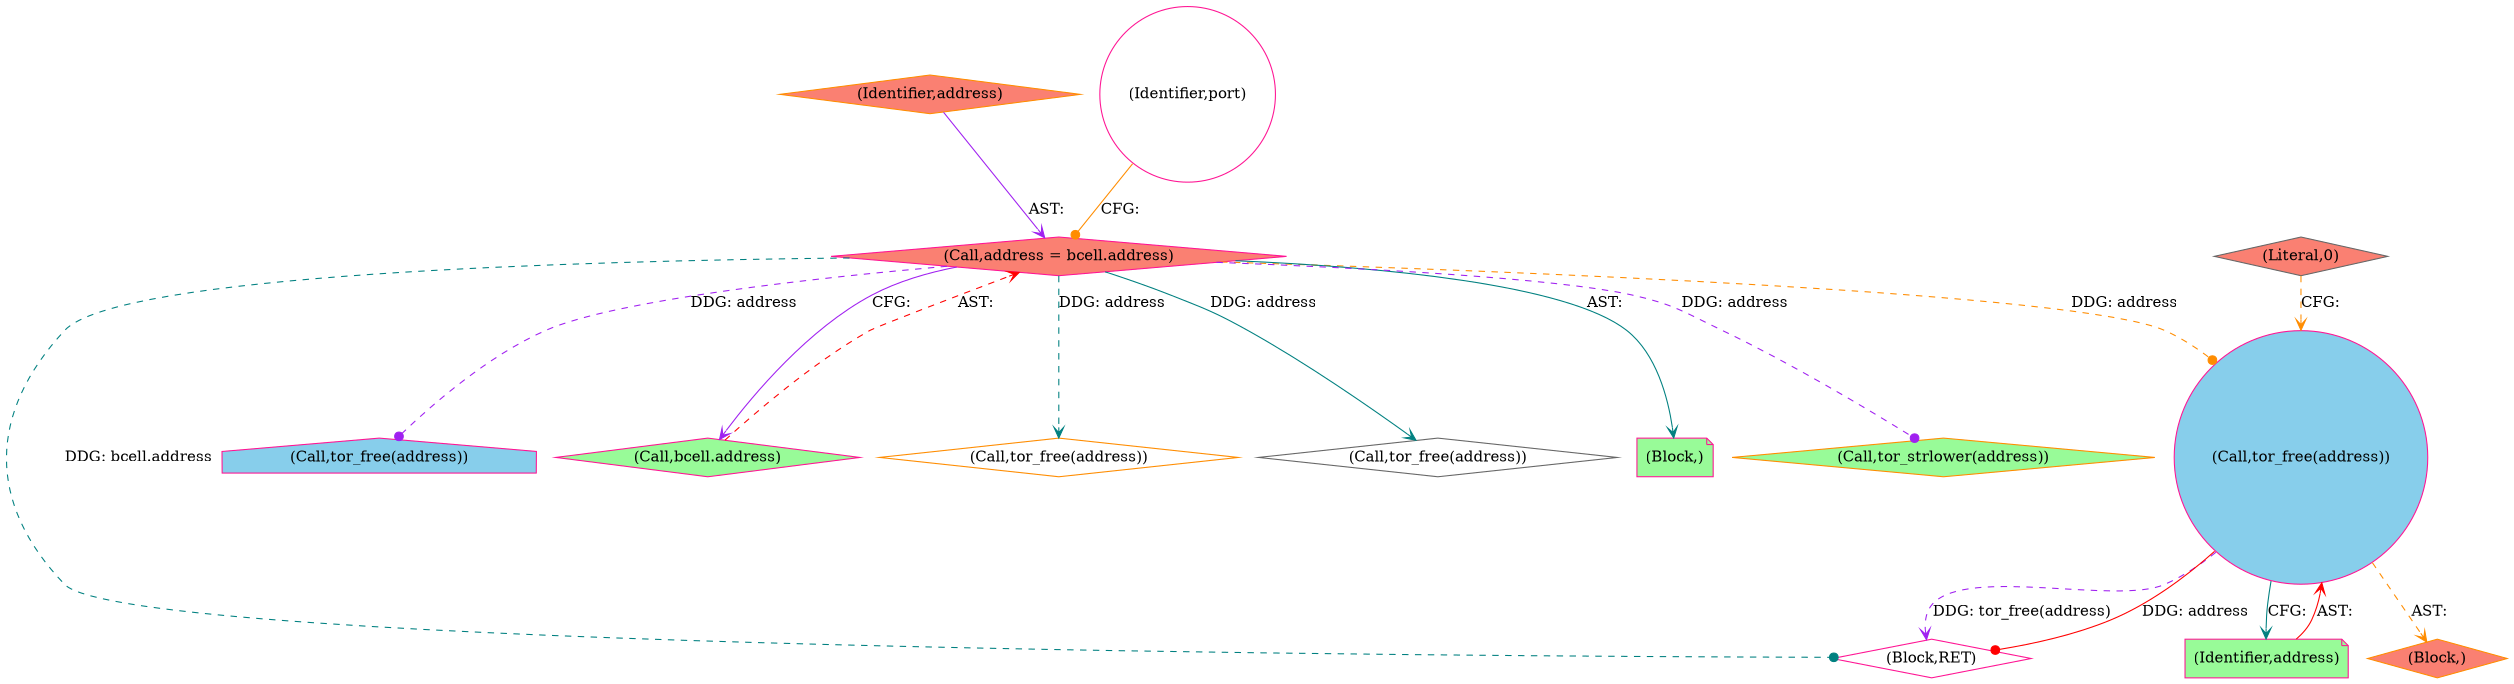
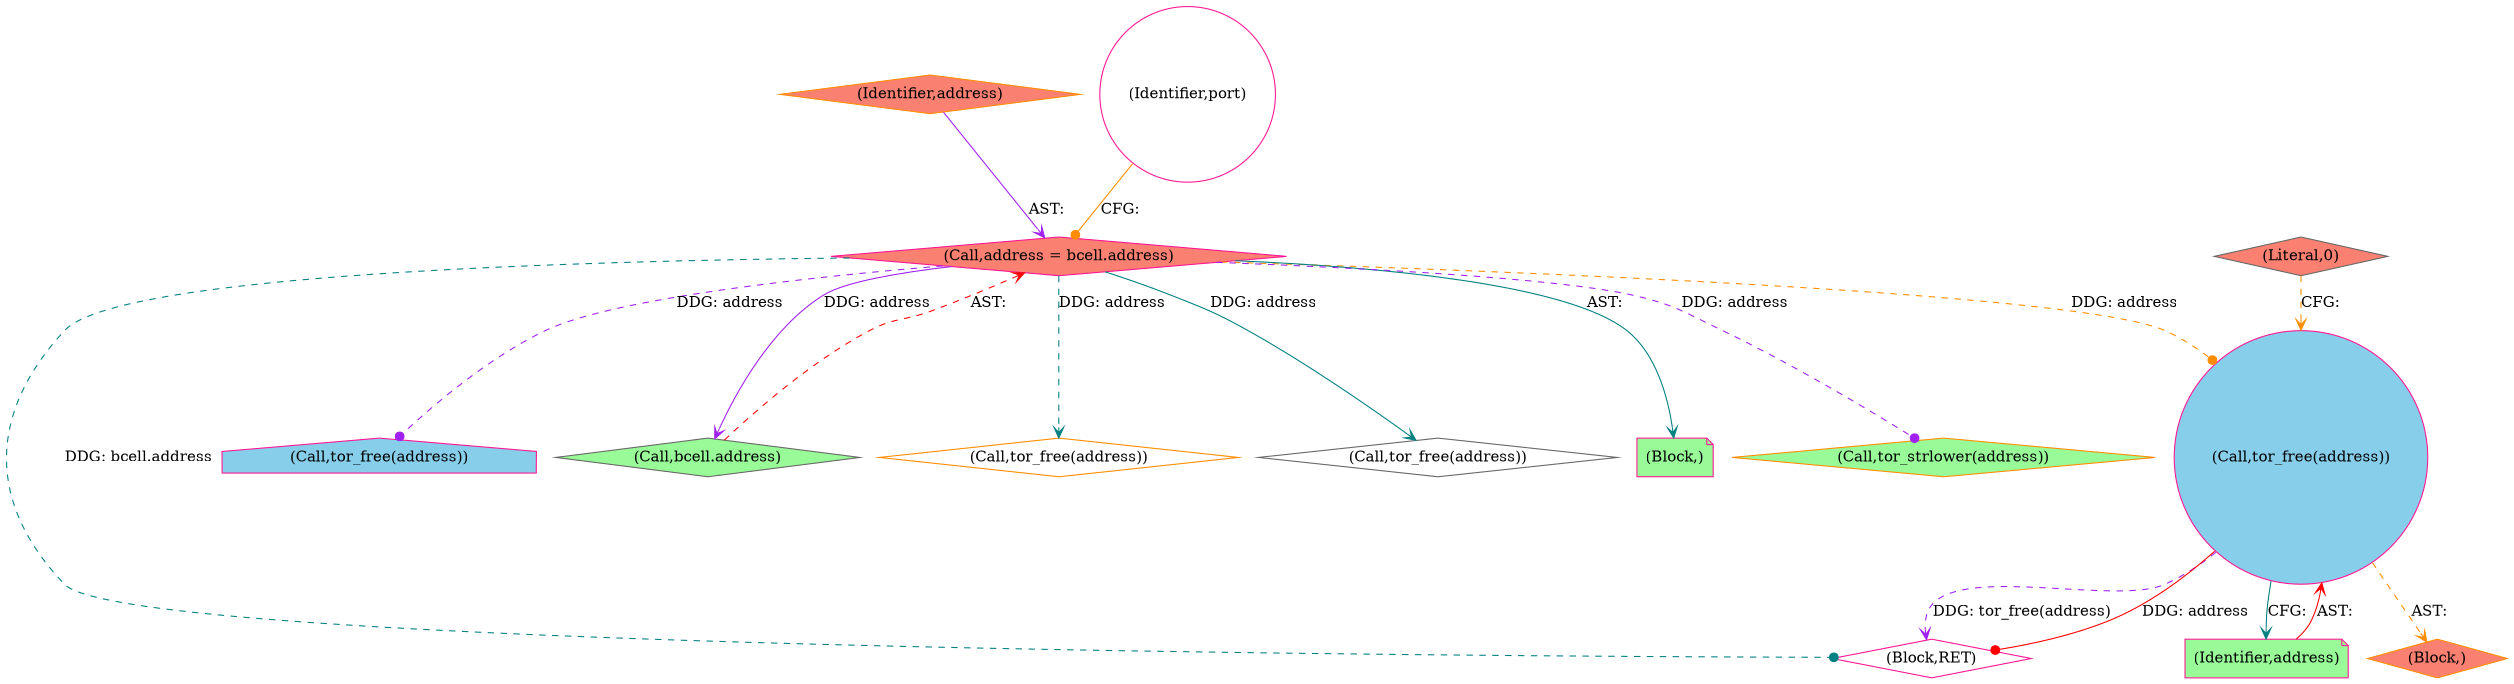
(894, 303) -> (877, 303)
(708, 457) -> (708, 457)
